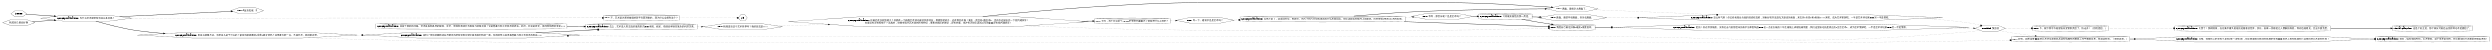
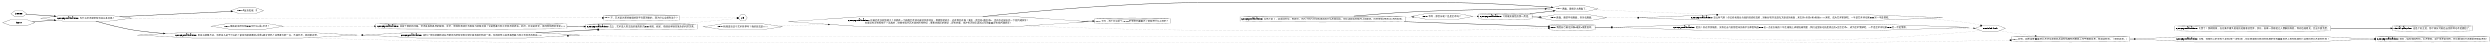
(1475, 16) -> (1475, 16)
(1205, 20) -> none
(1537, 22) -> (1542, 12)
(19, 23) -> (19, 23)
none -> (247, 26)
(699, 27) -> (708, 21)
(1990, 28) -> (1990, 28)
(2071, 28) -> none
